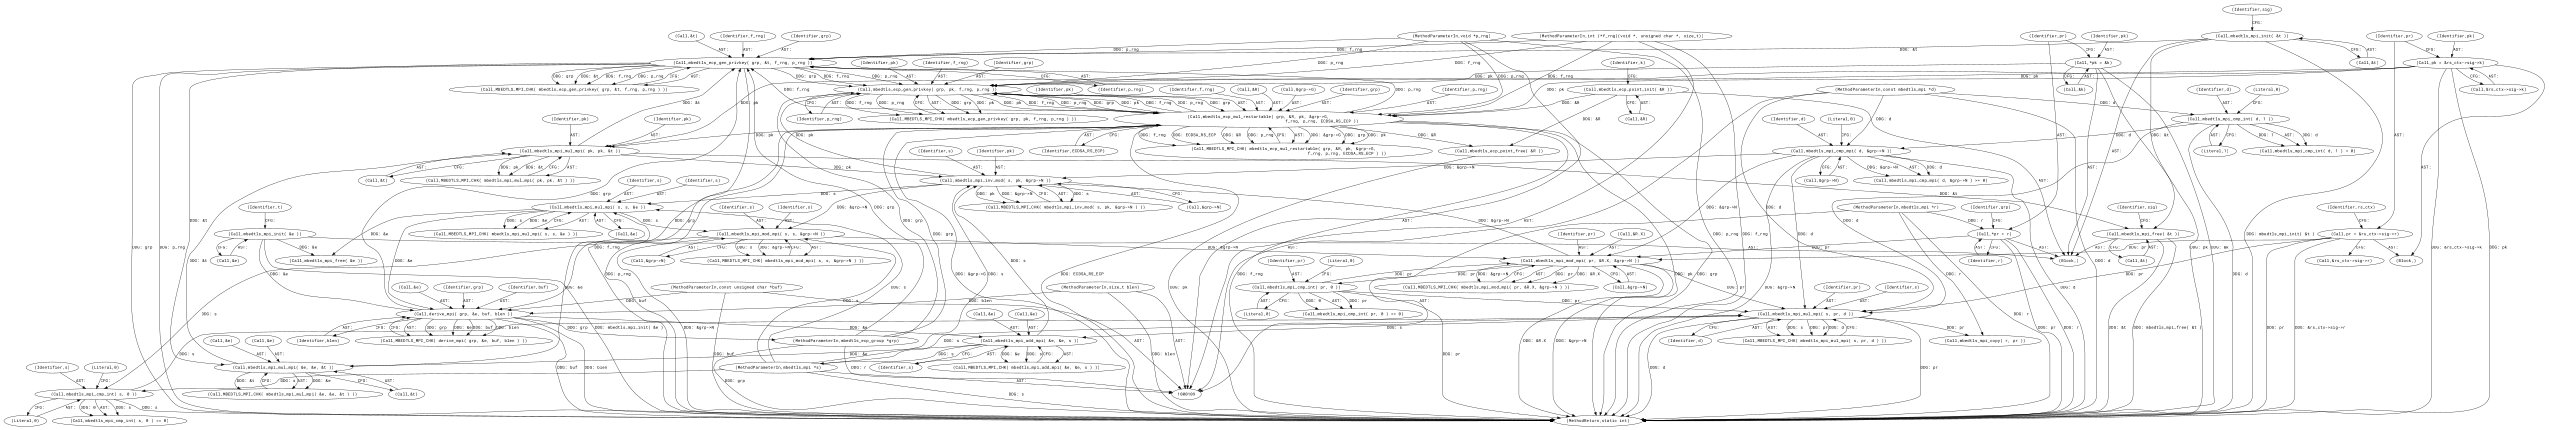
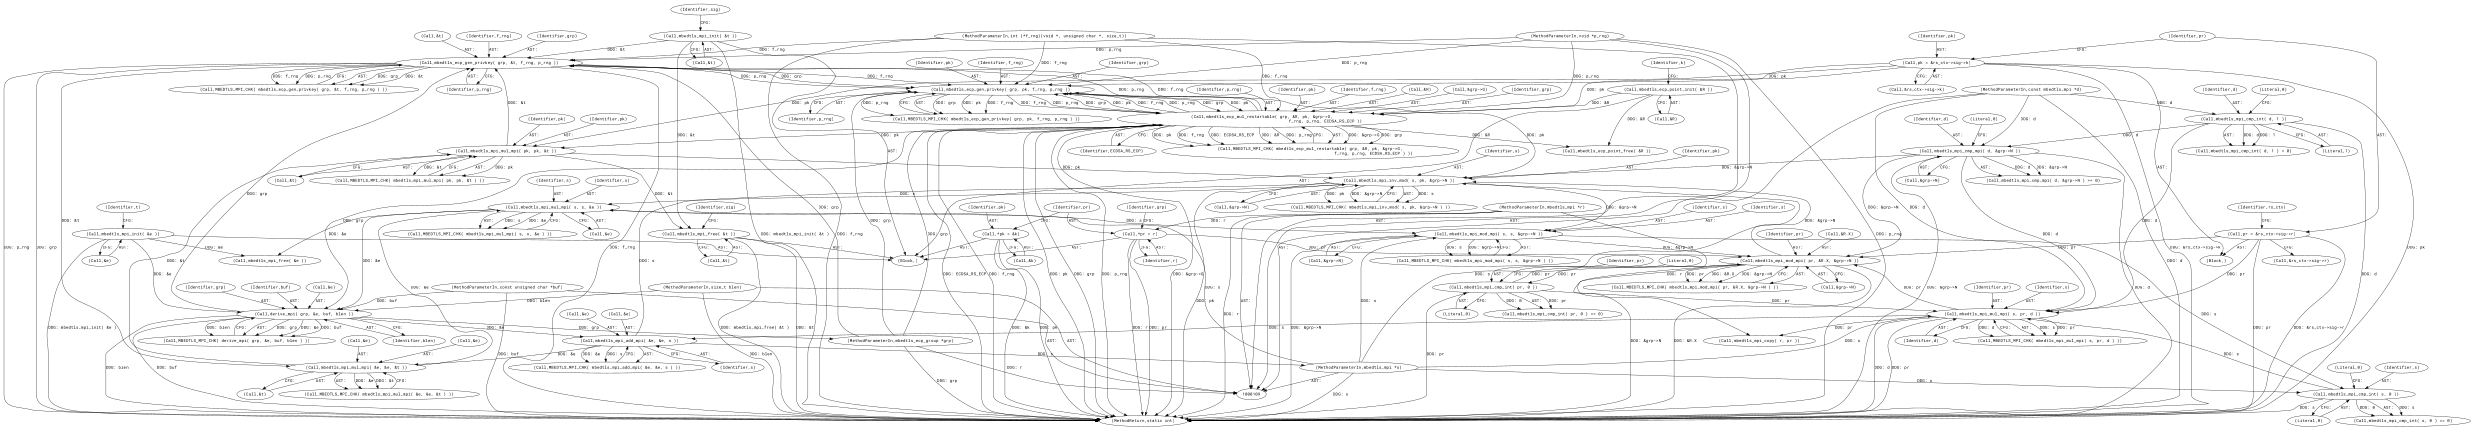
(1529, 71) -> none
(1710, 287) -> (1904, 293)
(1200, 330) -> (1198, 241)
